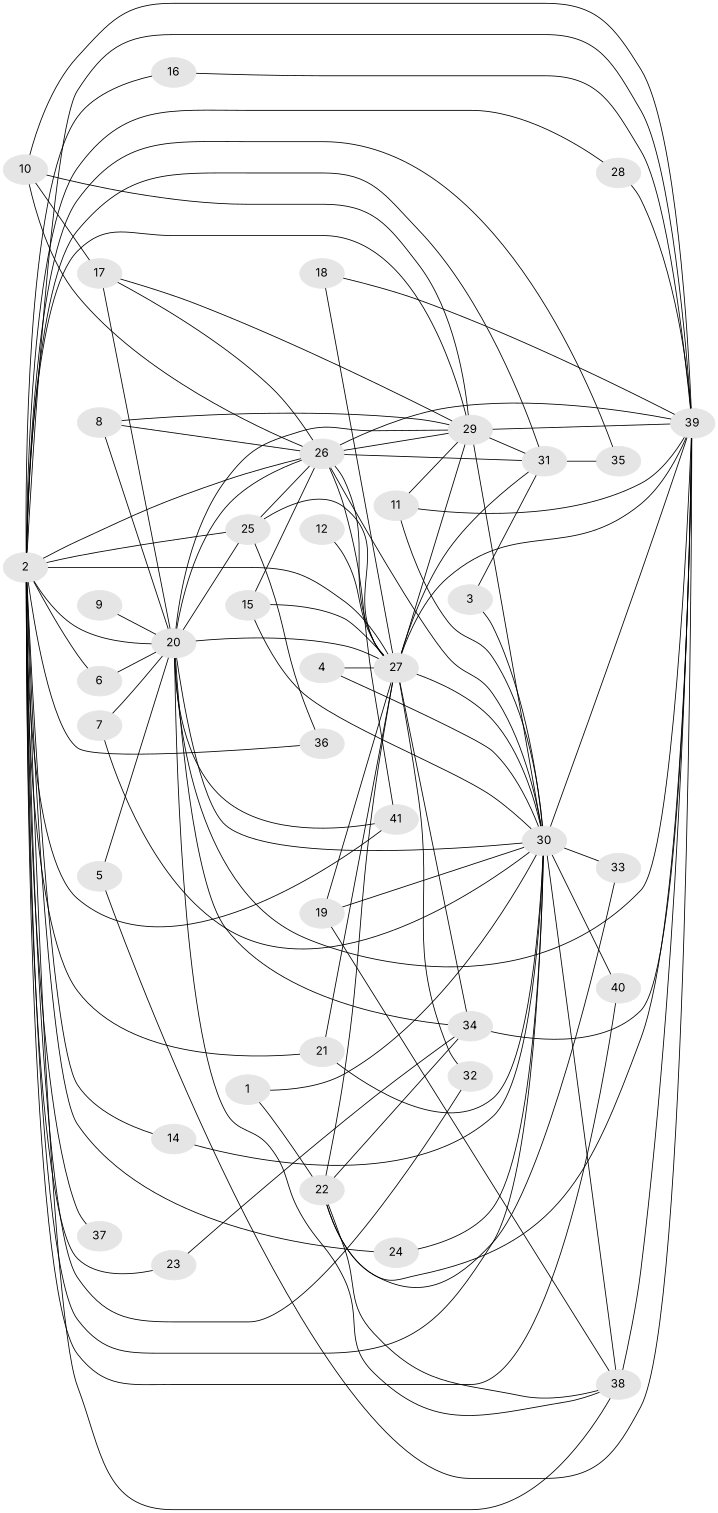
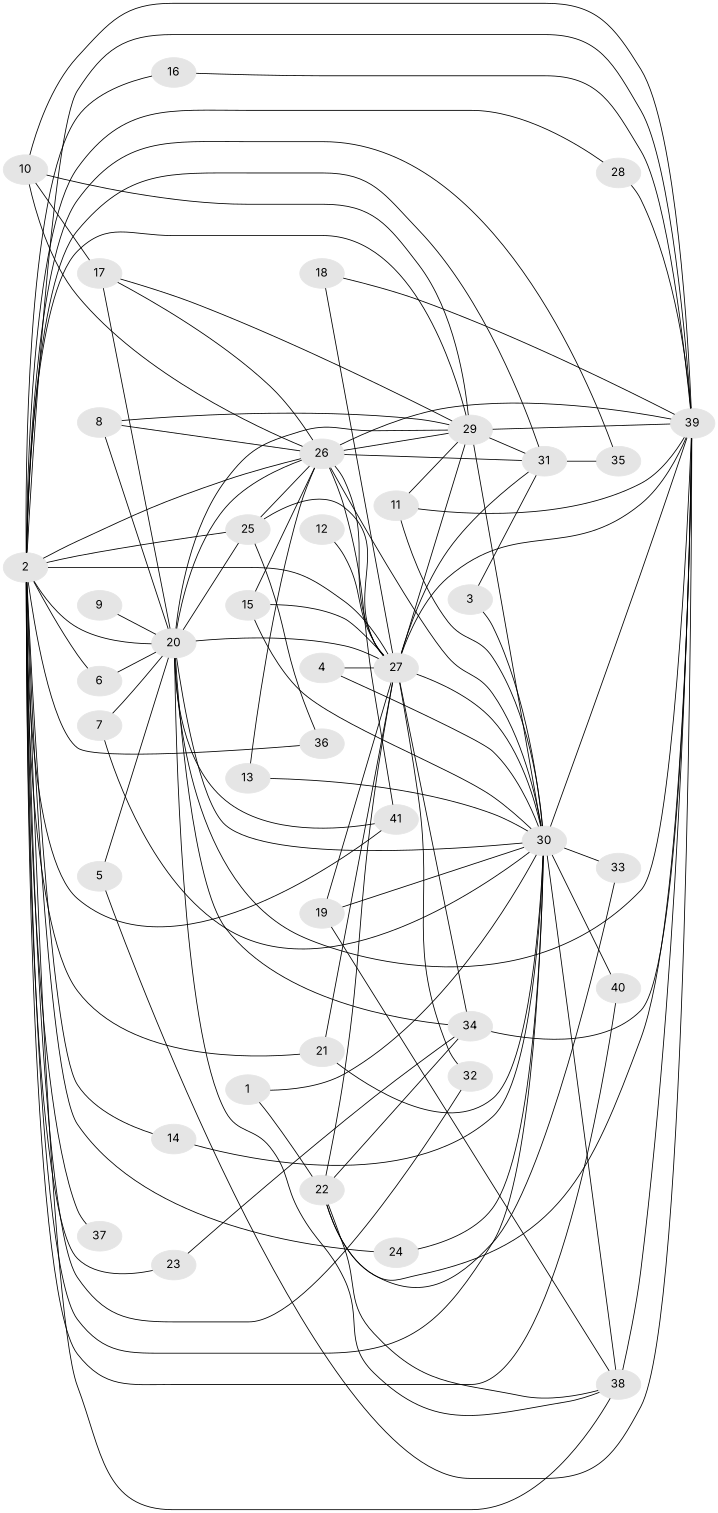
none -> (248, 778)
